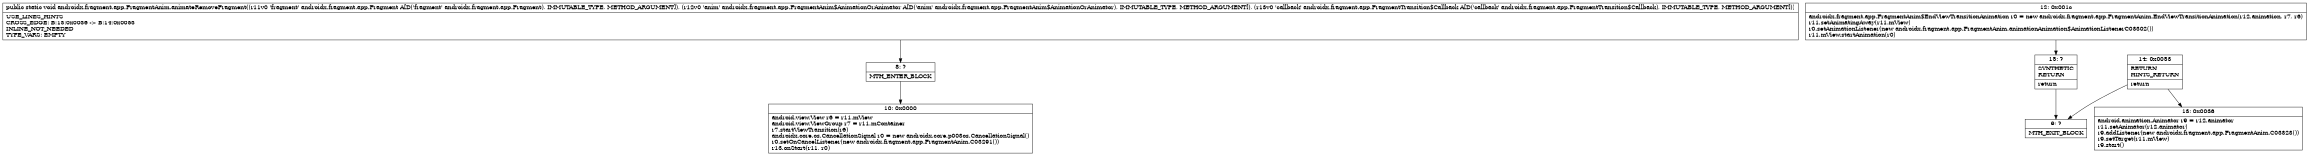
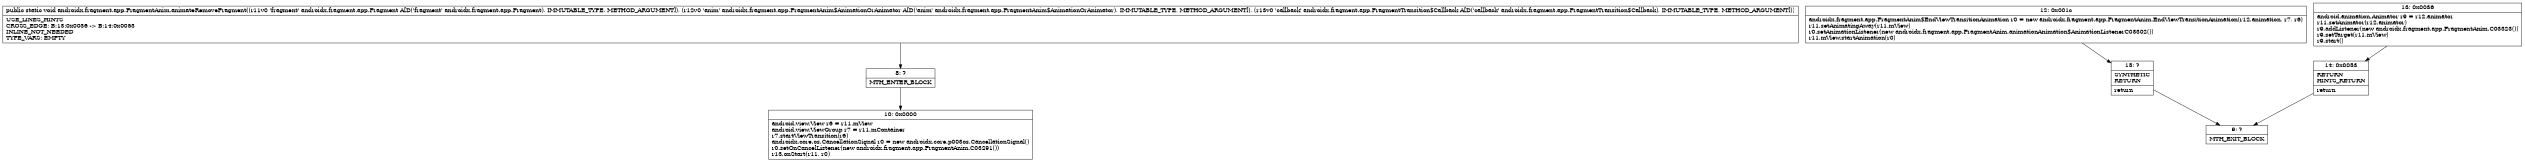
(2174, 96) -> (2378, 52)
